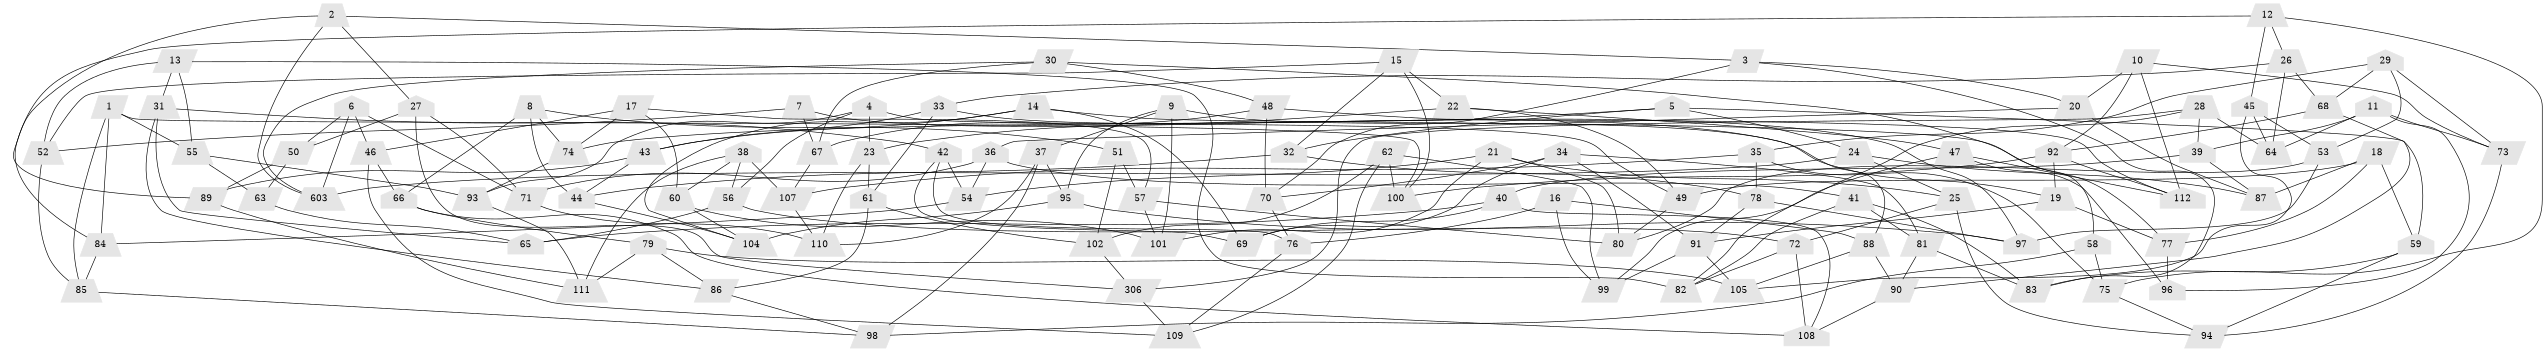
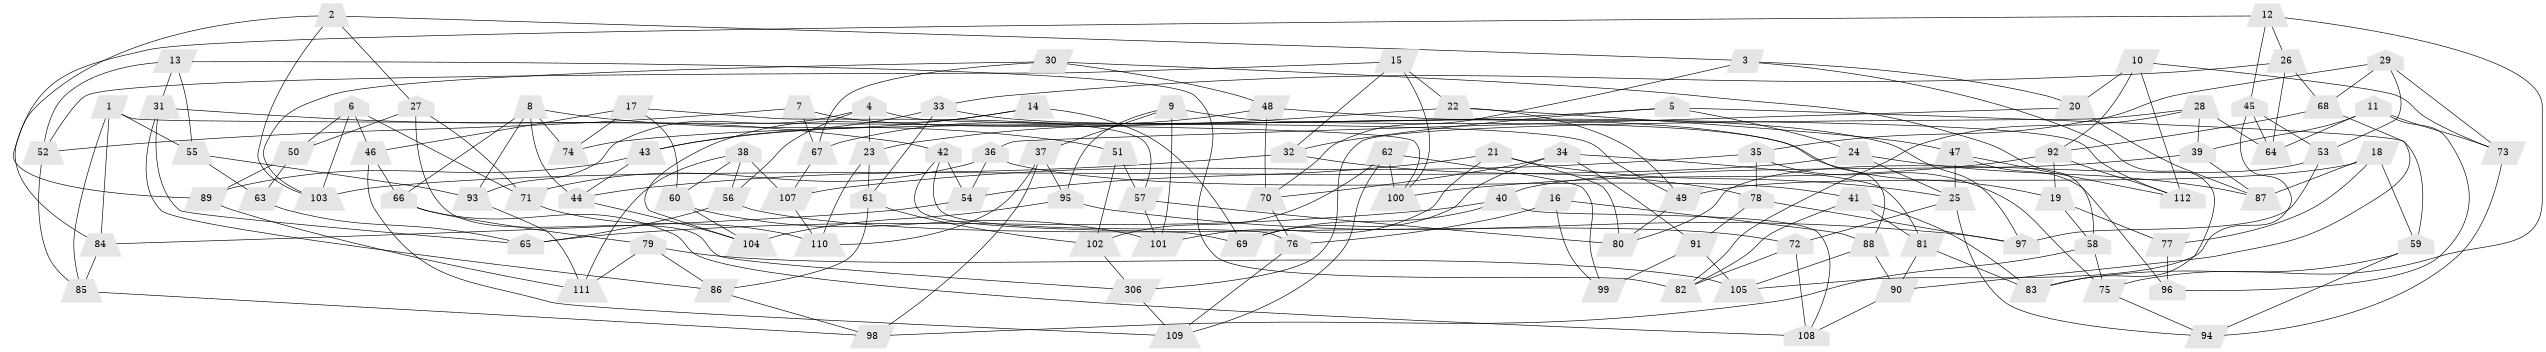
(1844, 131) -> none
(517, 177) -> (502, 153)
(319, 199) -> (319, 199)
(1764, 215) -> (1955, 176)
(1901, 220) -> (2076, 223)
